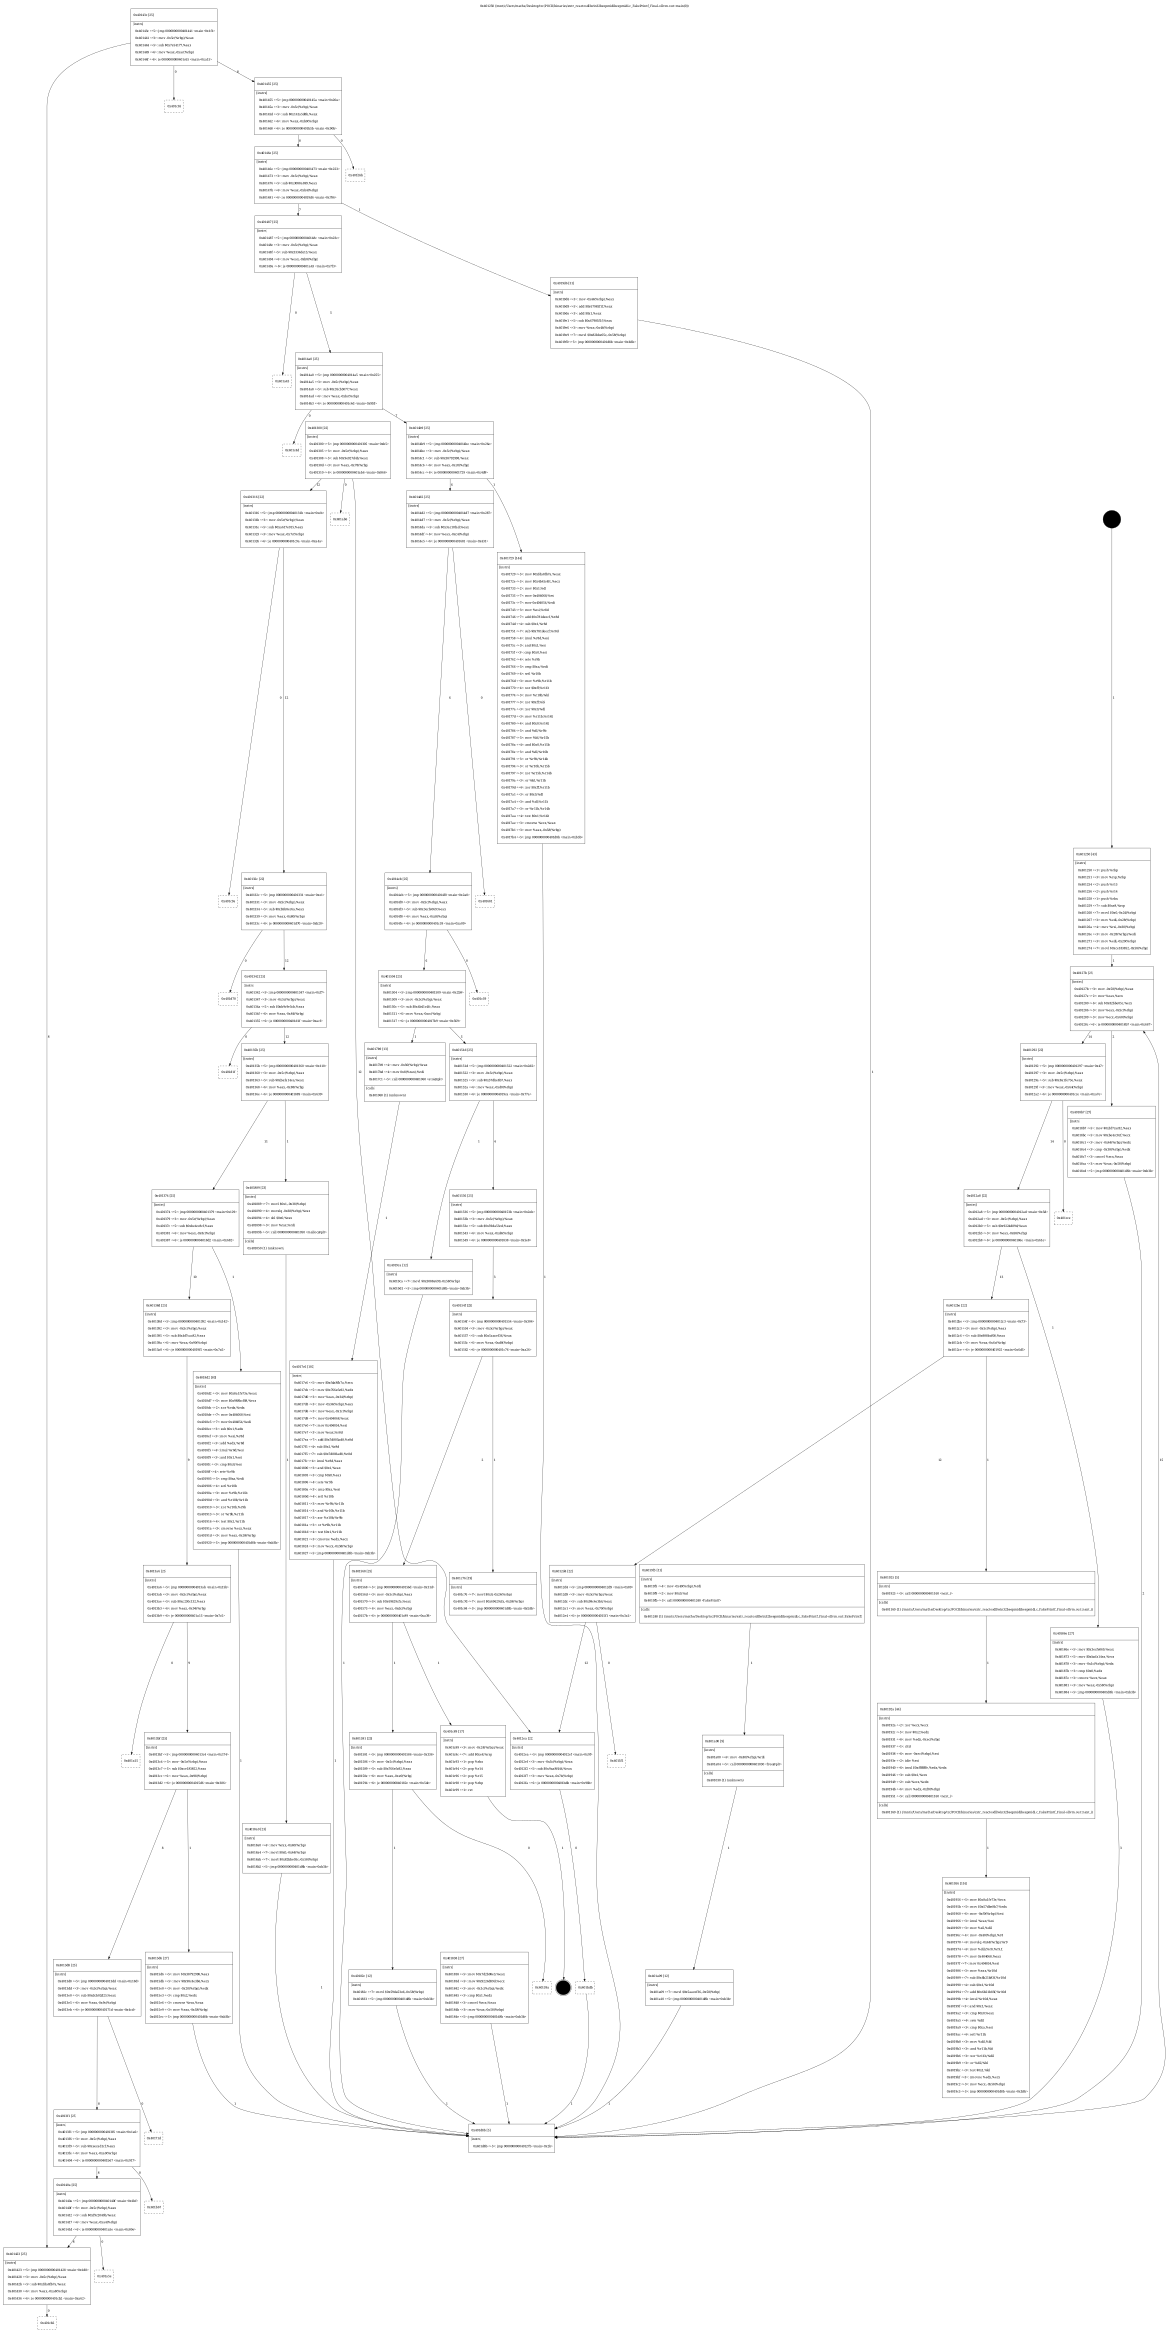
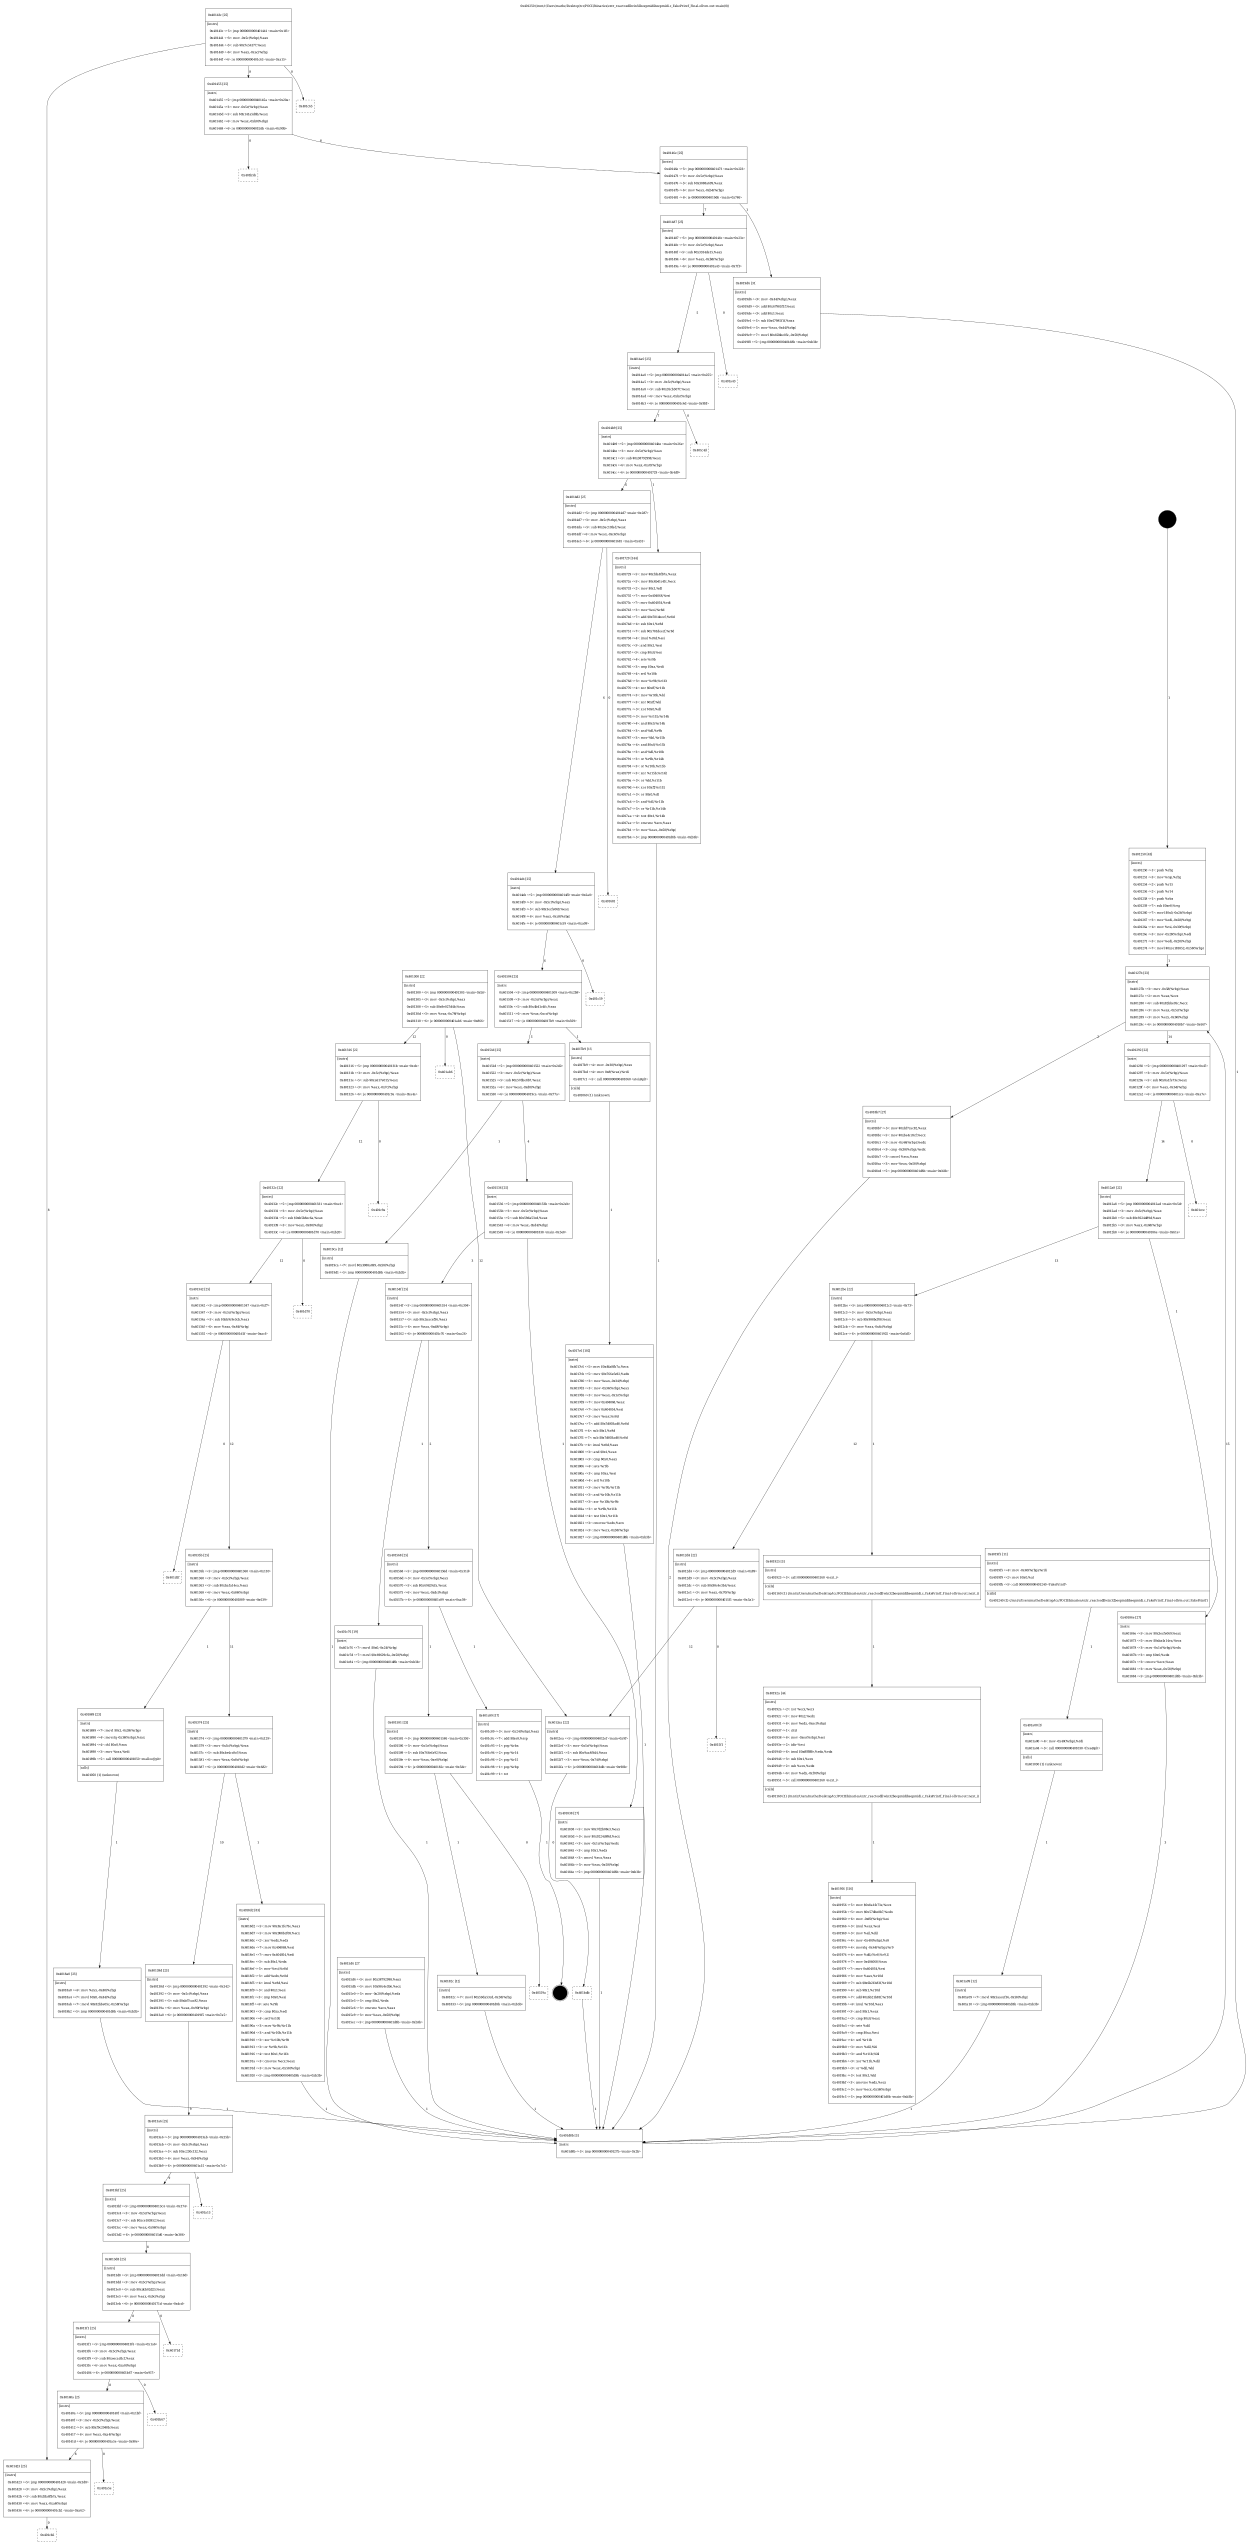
none -> (558, 1530)
(188, 1870) -> none
none -> (428, 1943)
